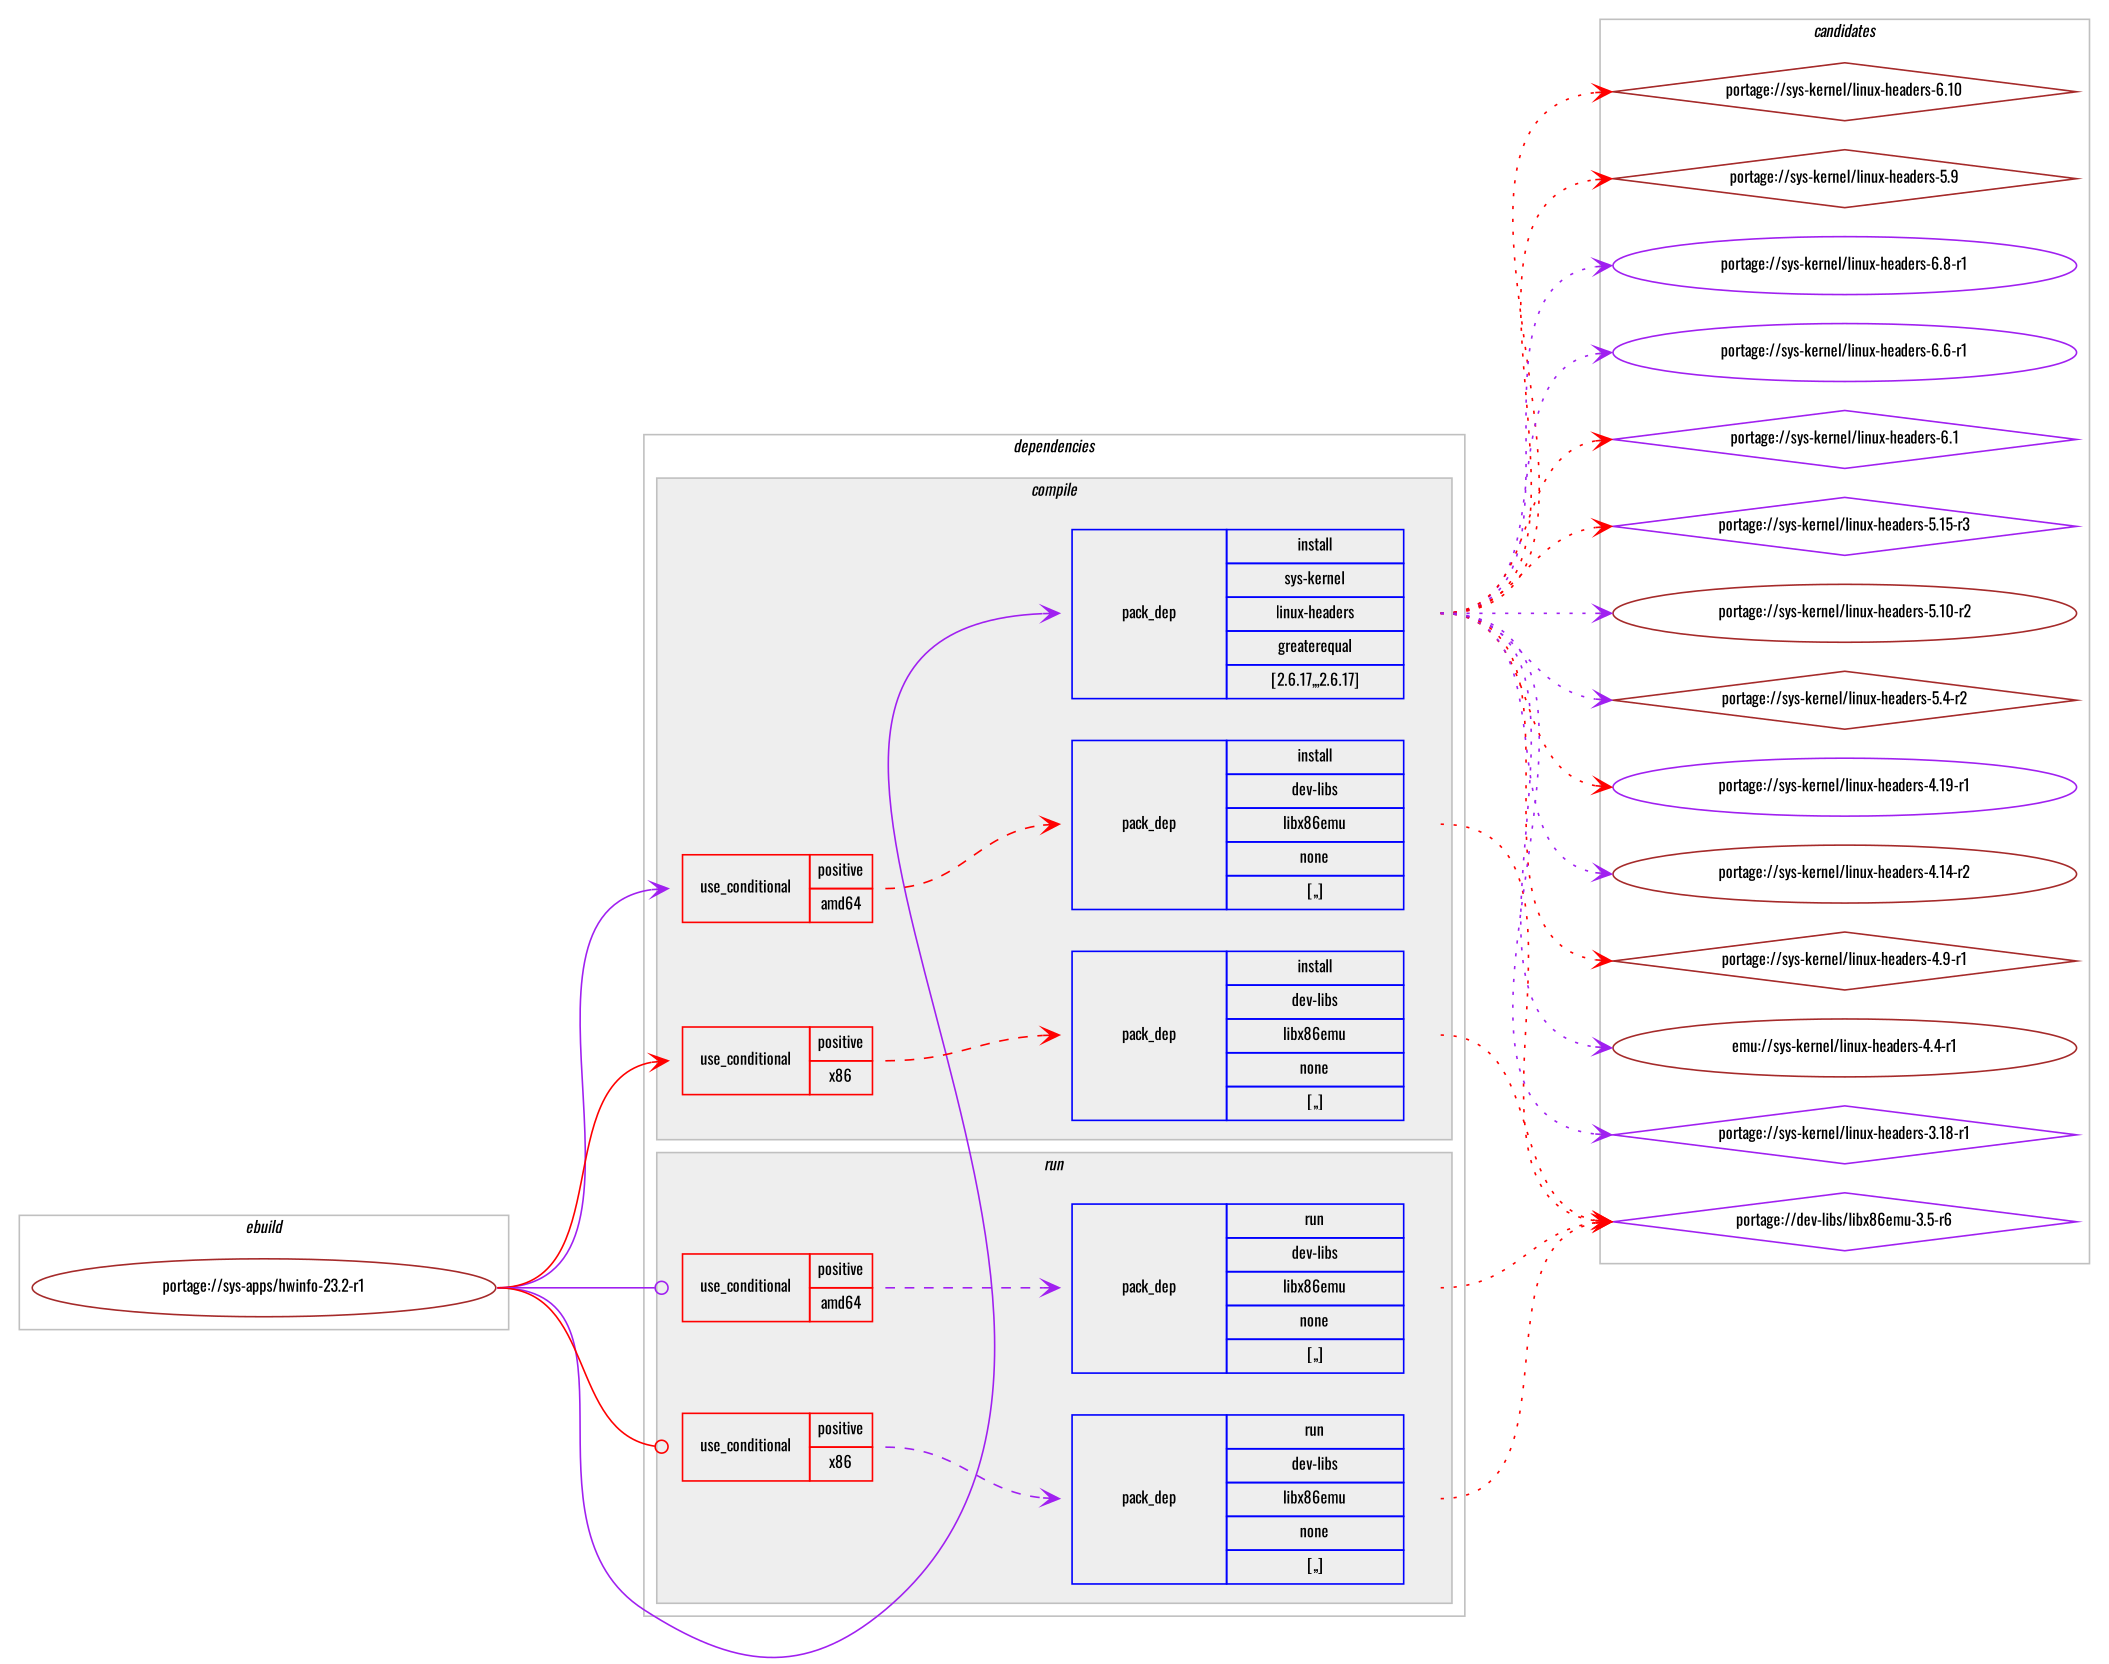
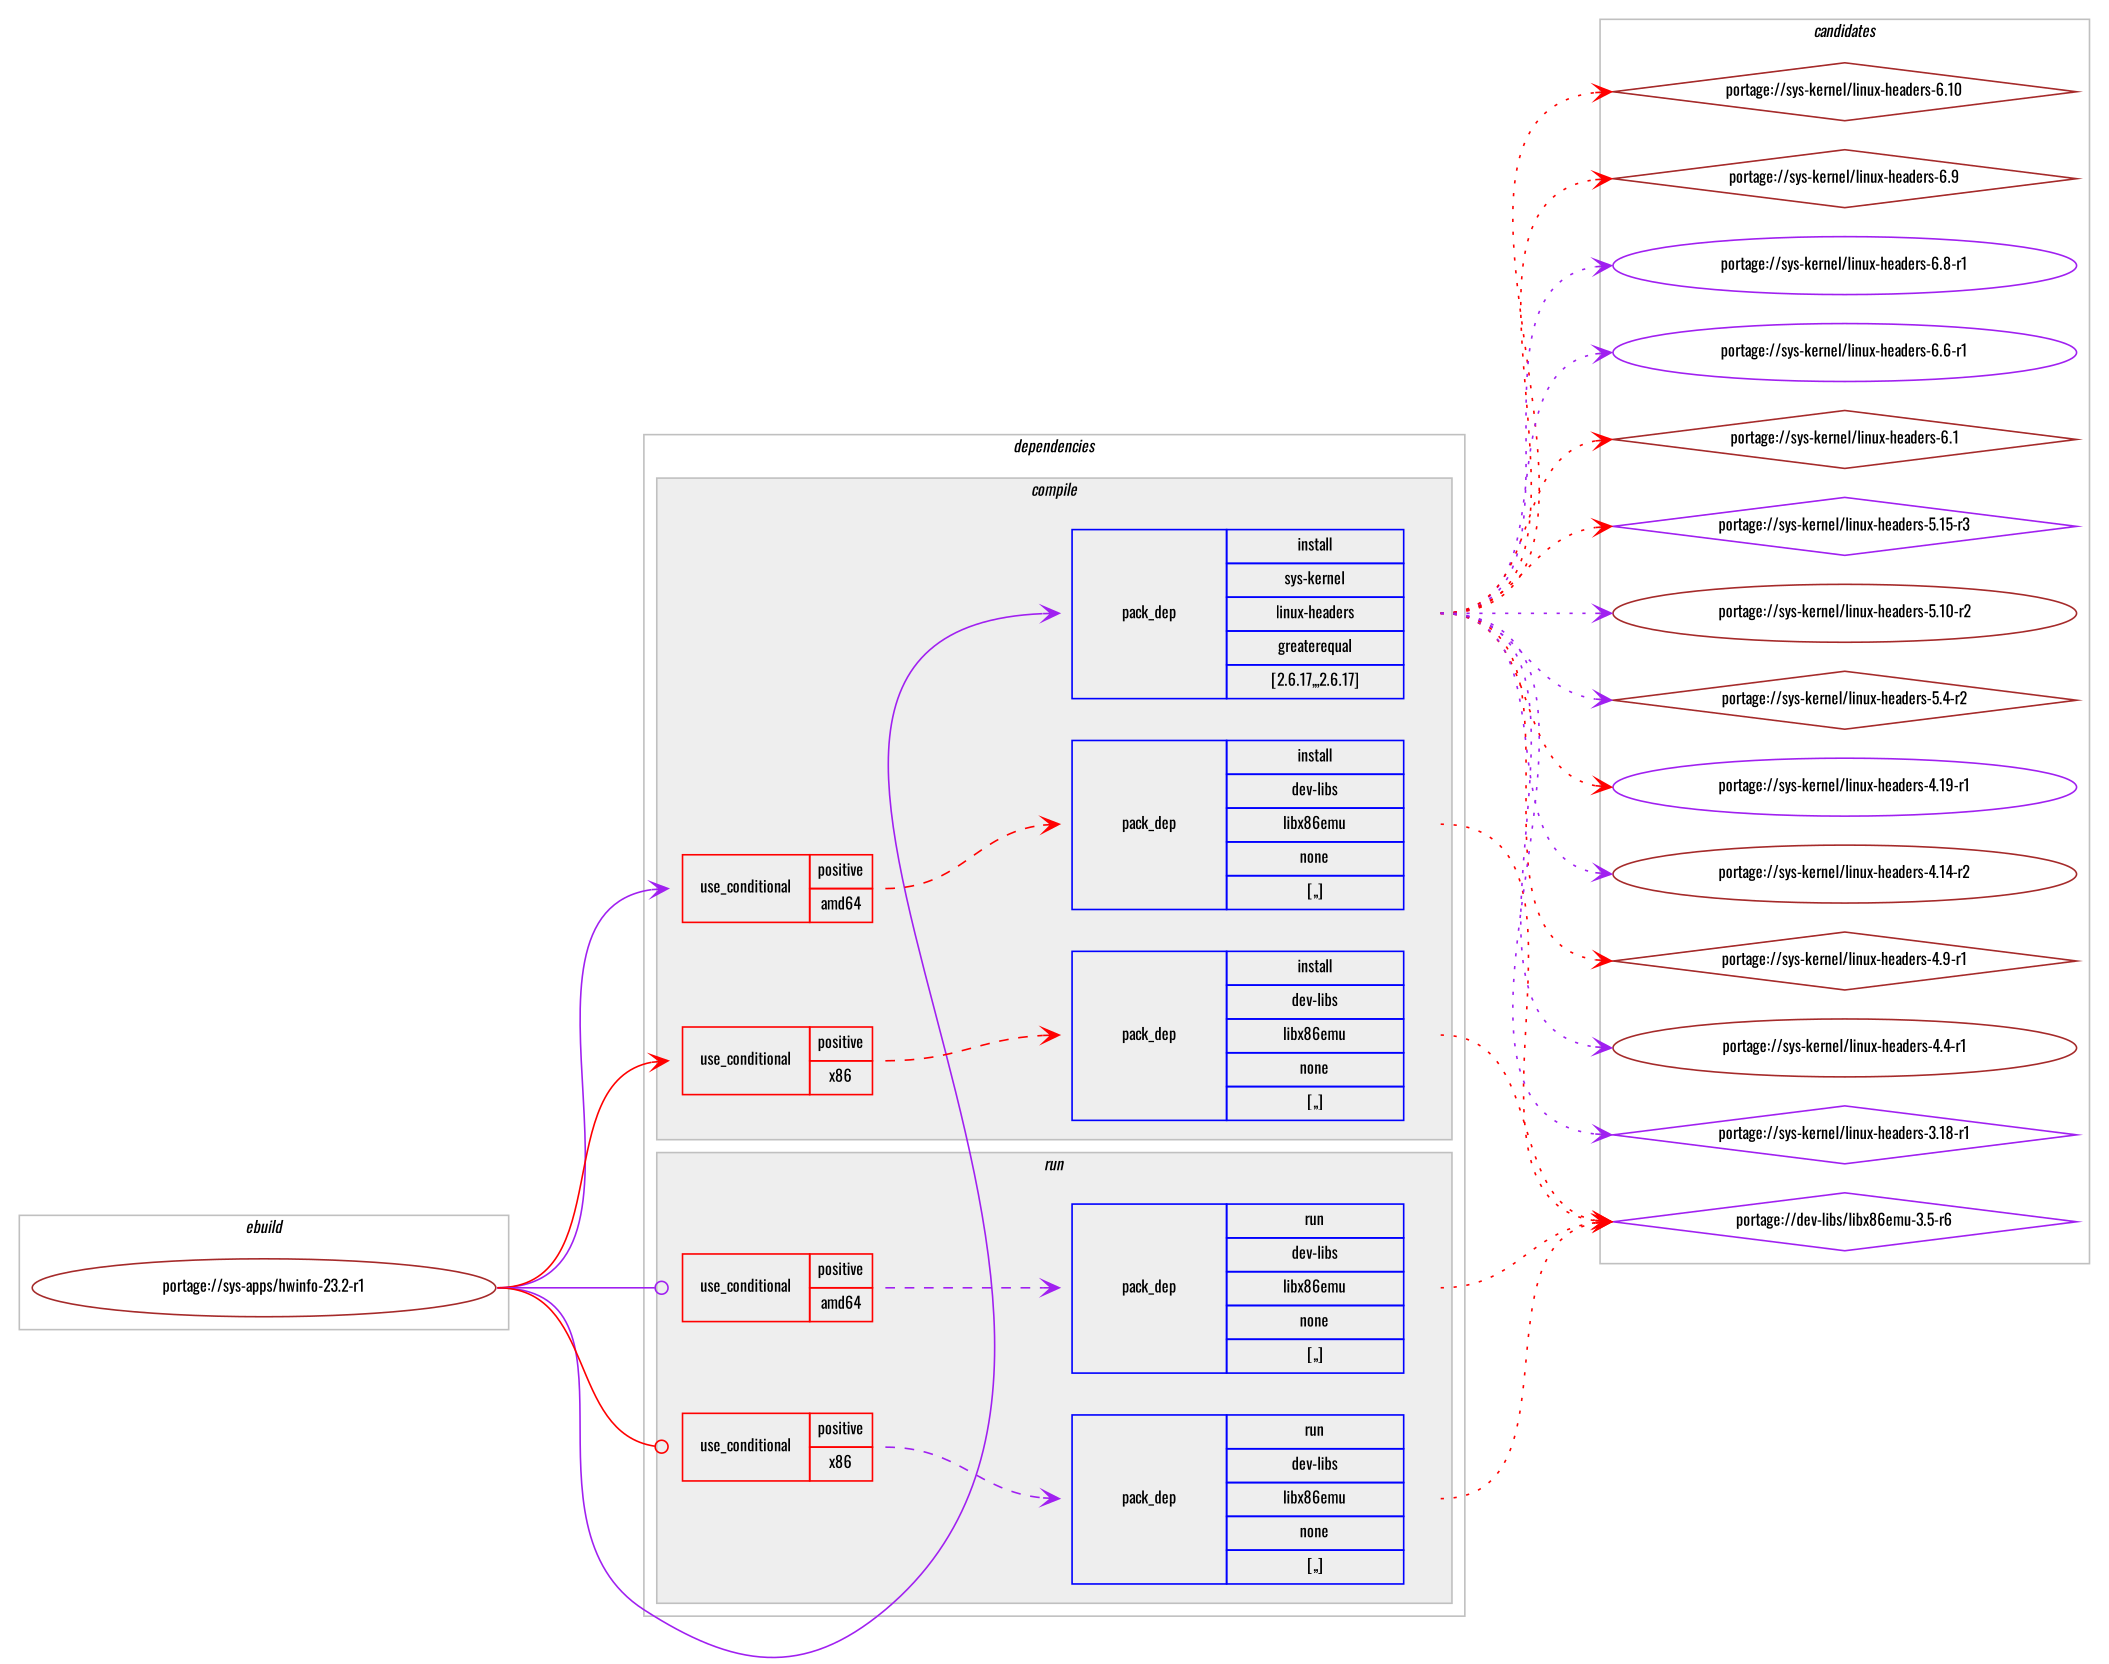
(1845, 179) -> (1845, 179)
(1845, 439) -> (1845, 439)
(1845, 1048) -> (1845, 1048)
